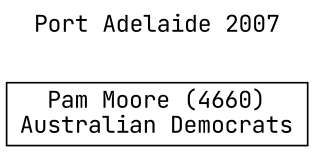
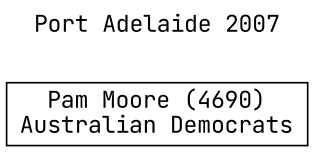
(157, 114) -> (157, 114)
